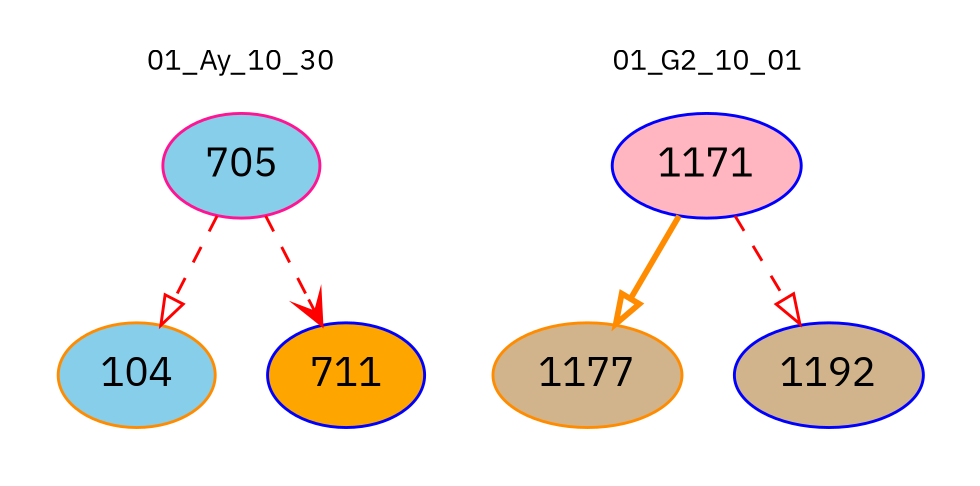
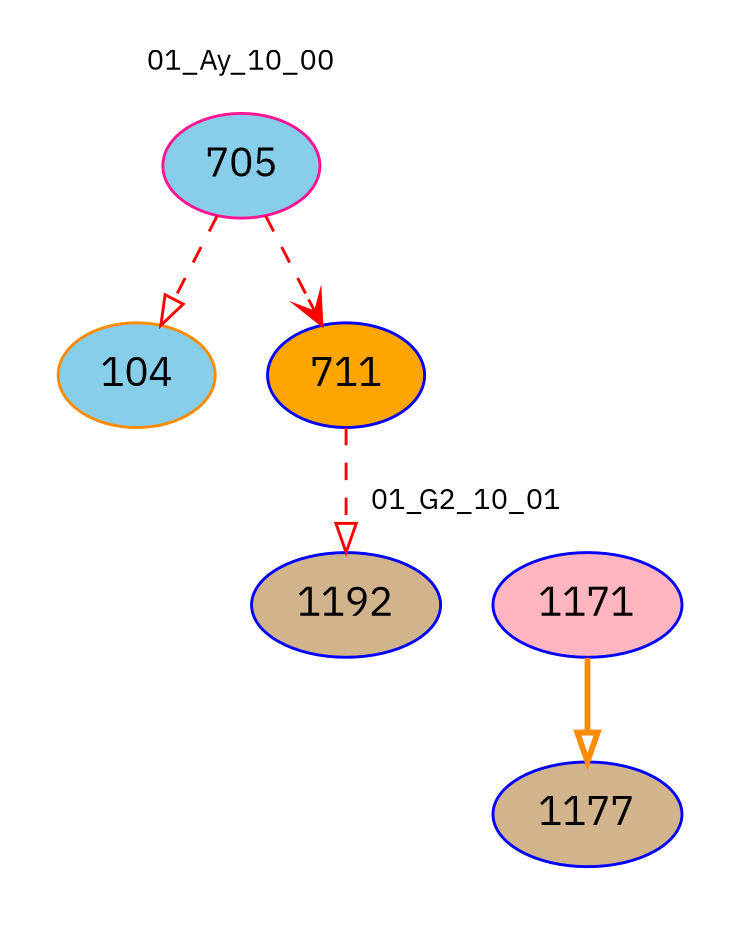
(241, 63) -> (241, 63)
(760, 257) -> (346, 492)
(587, 375) -> (587, 814)
